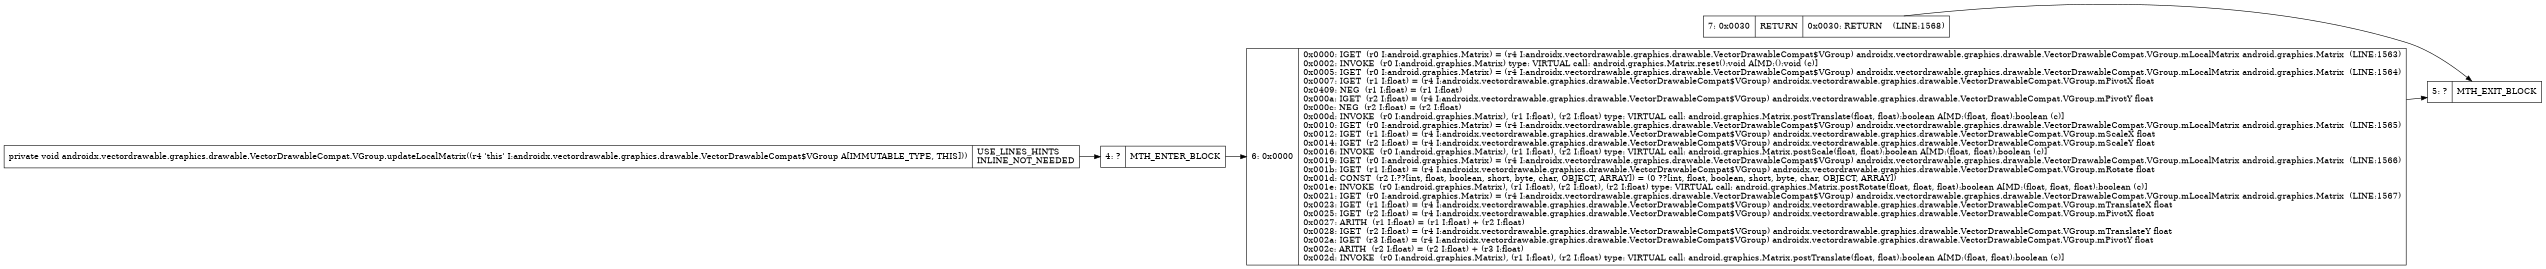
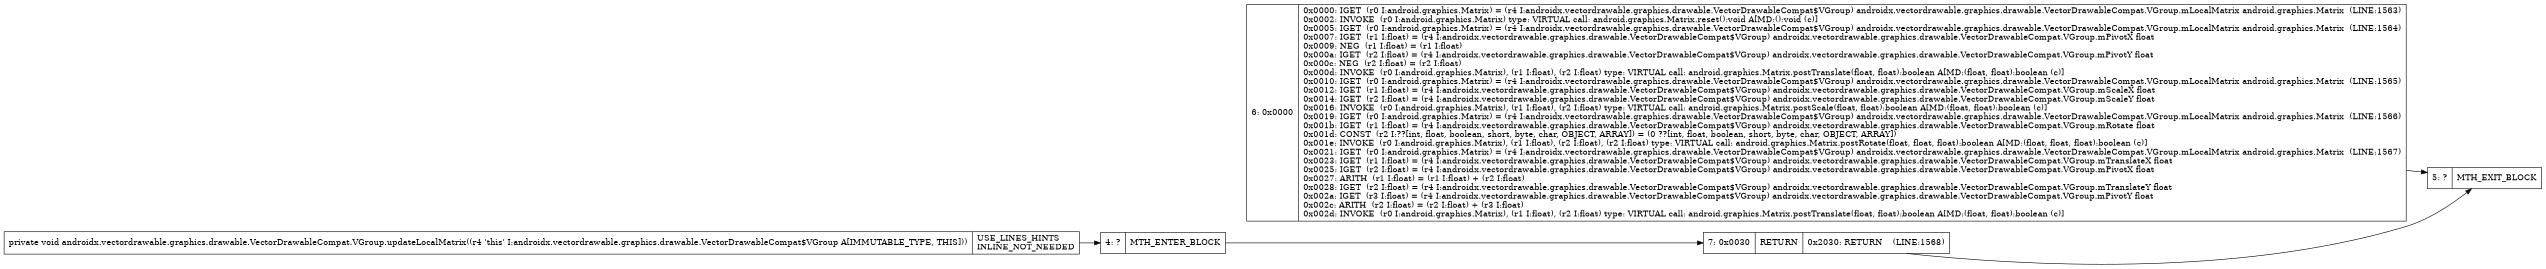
(1876, 26) -> (1876, 243)
(1384, 90) -> (1384, 46)
(1233, 157) -> (1461, 243)
